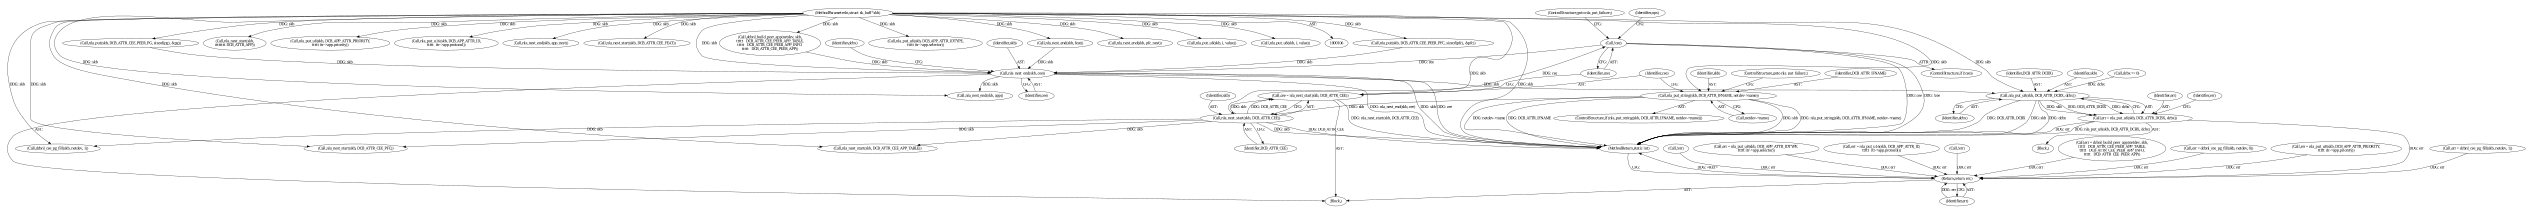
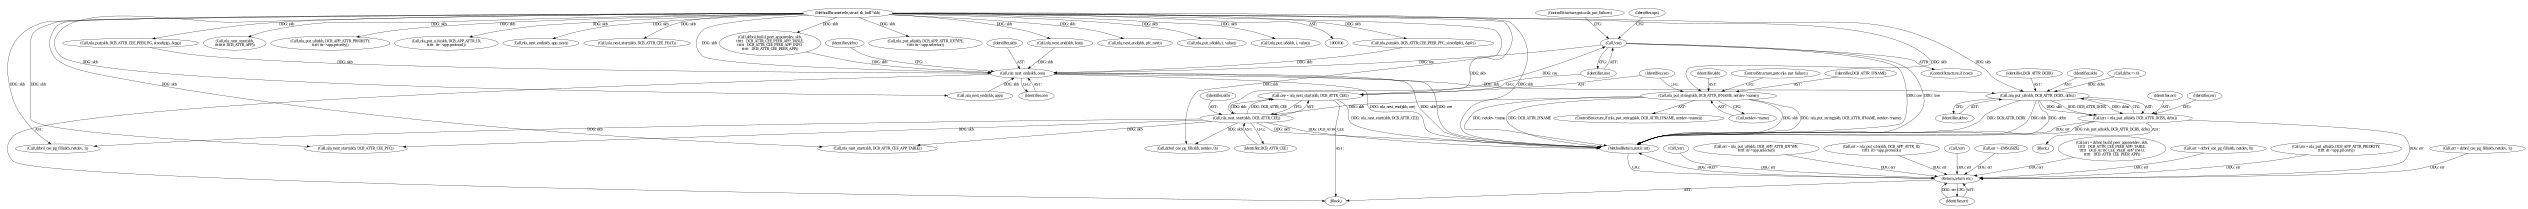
(988, 80) -> (1000, 85)
none -> (1187, 149)
none -> (2001, 149)
